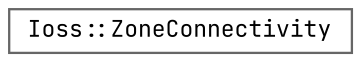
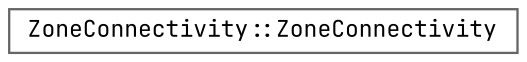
(181, 31) -> (263, 31)
